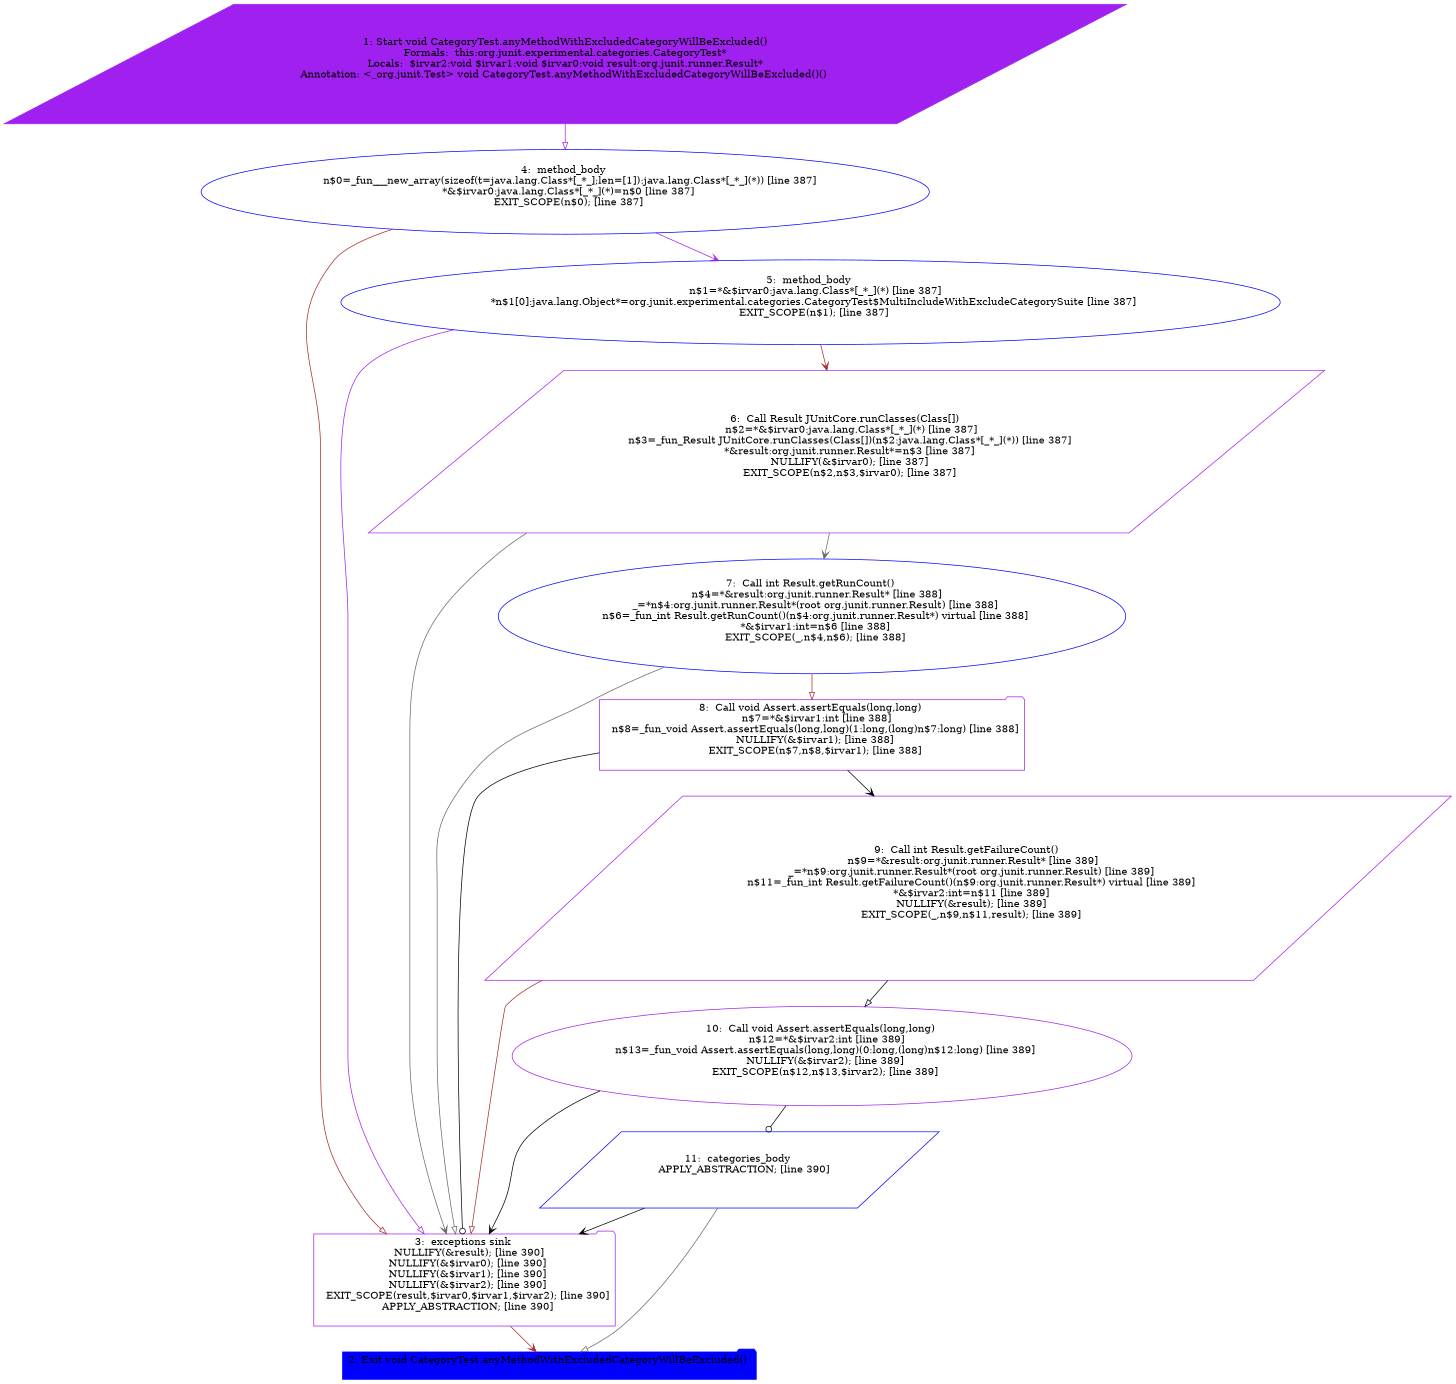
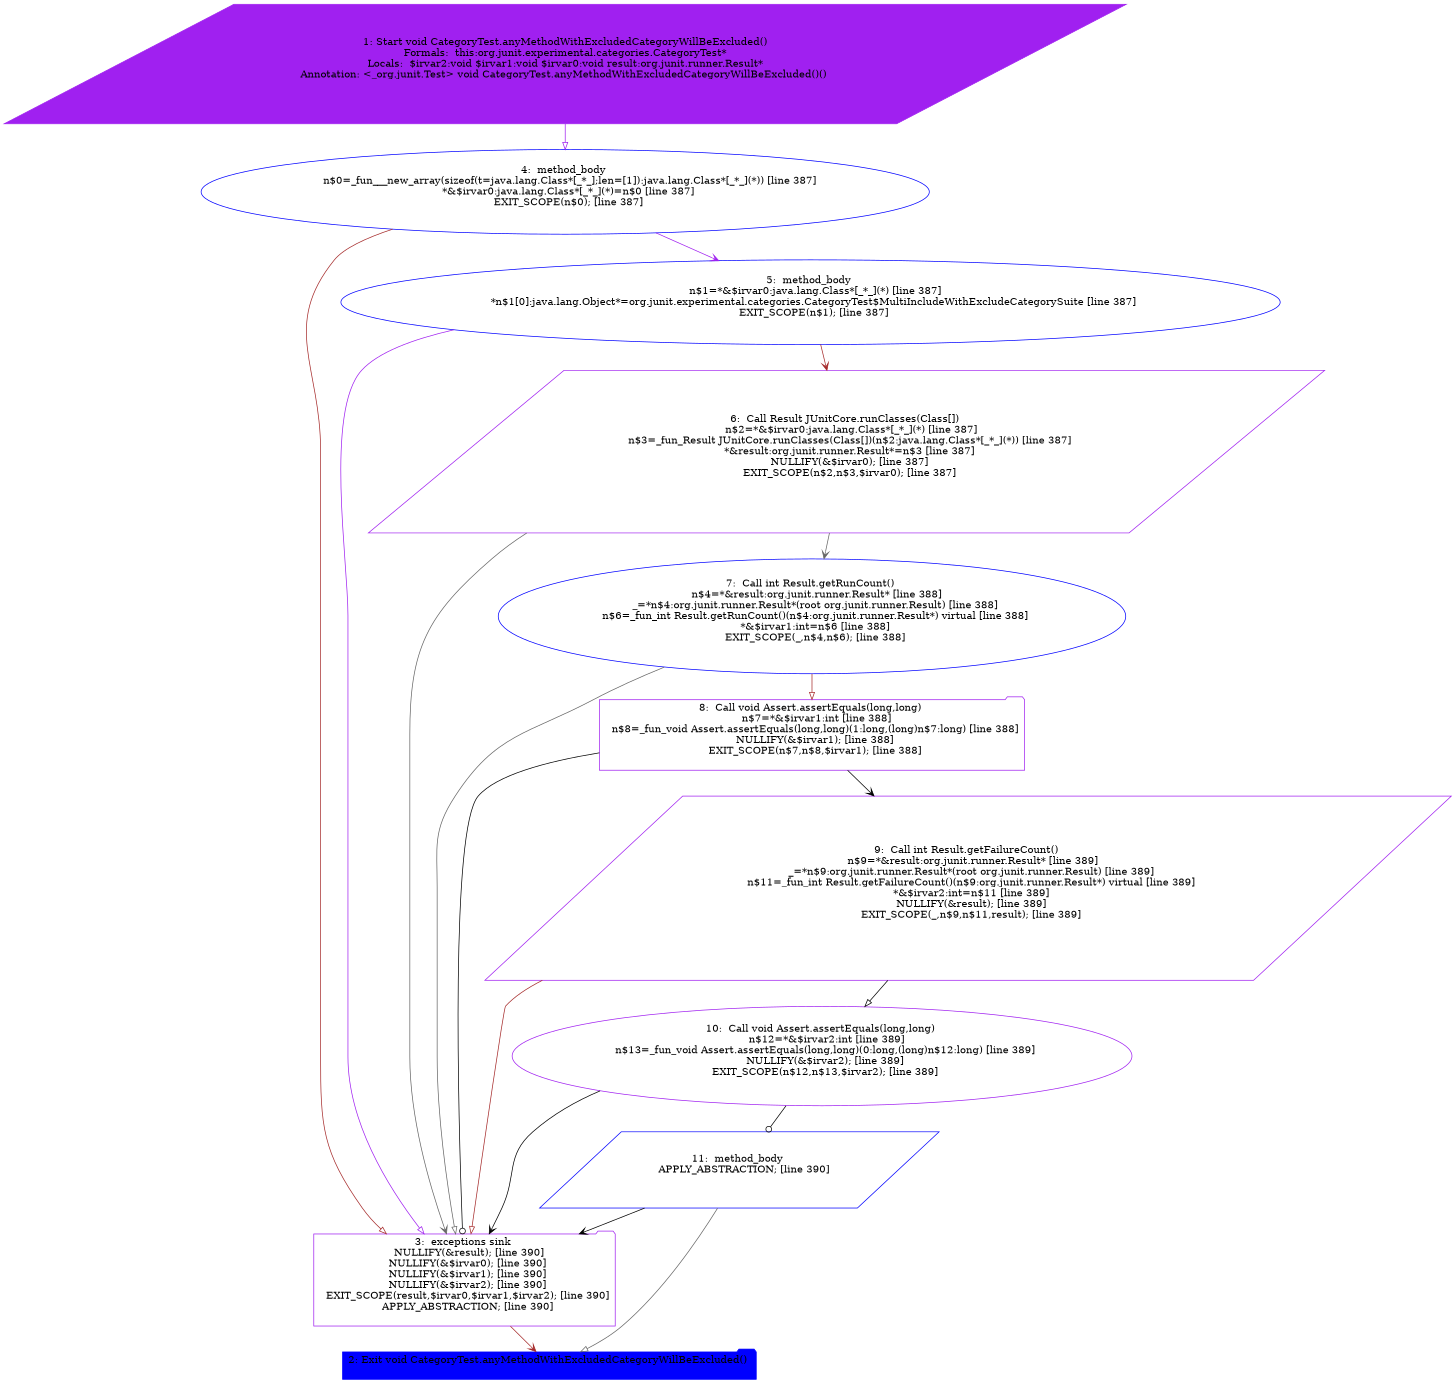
(739, 1170) -> (739, 1170)
